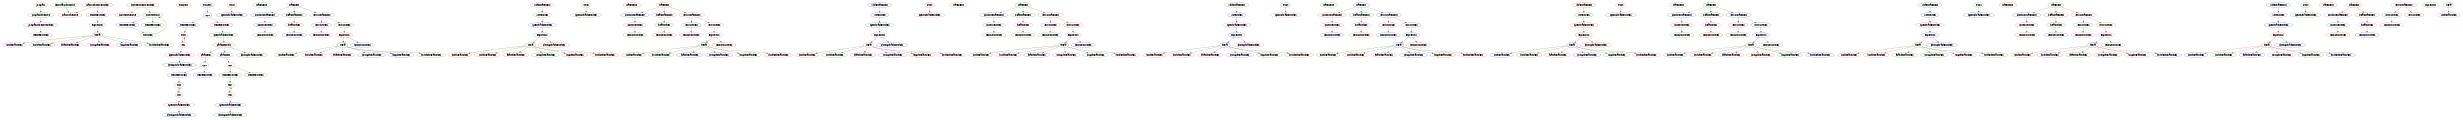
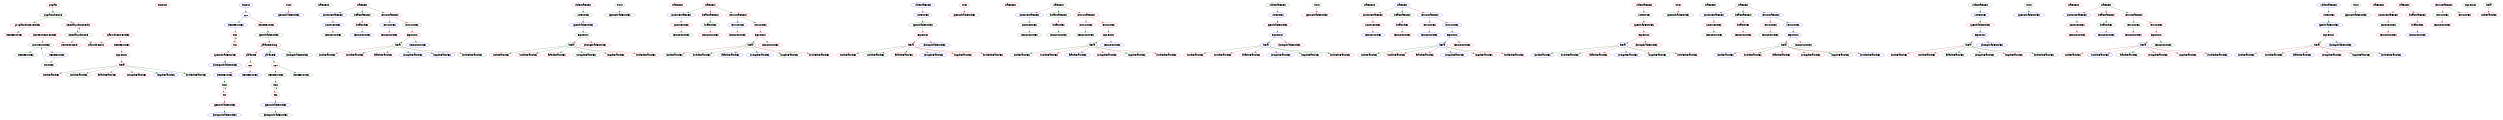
(153, 15) -> (41, 45)
none -> (78, 25)
none -> (74, 40)
(224, 45) -> (269, 45)
